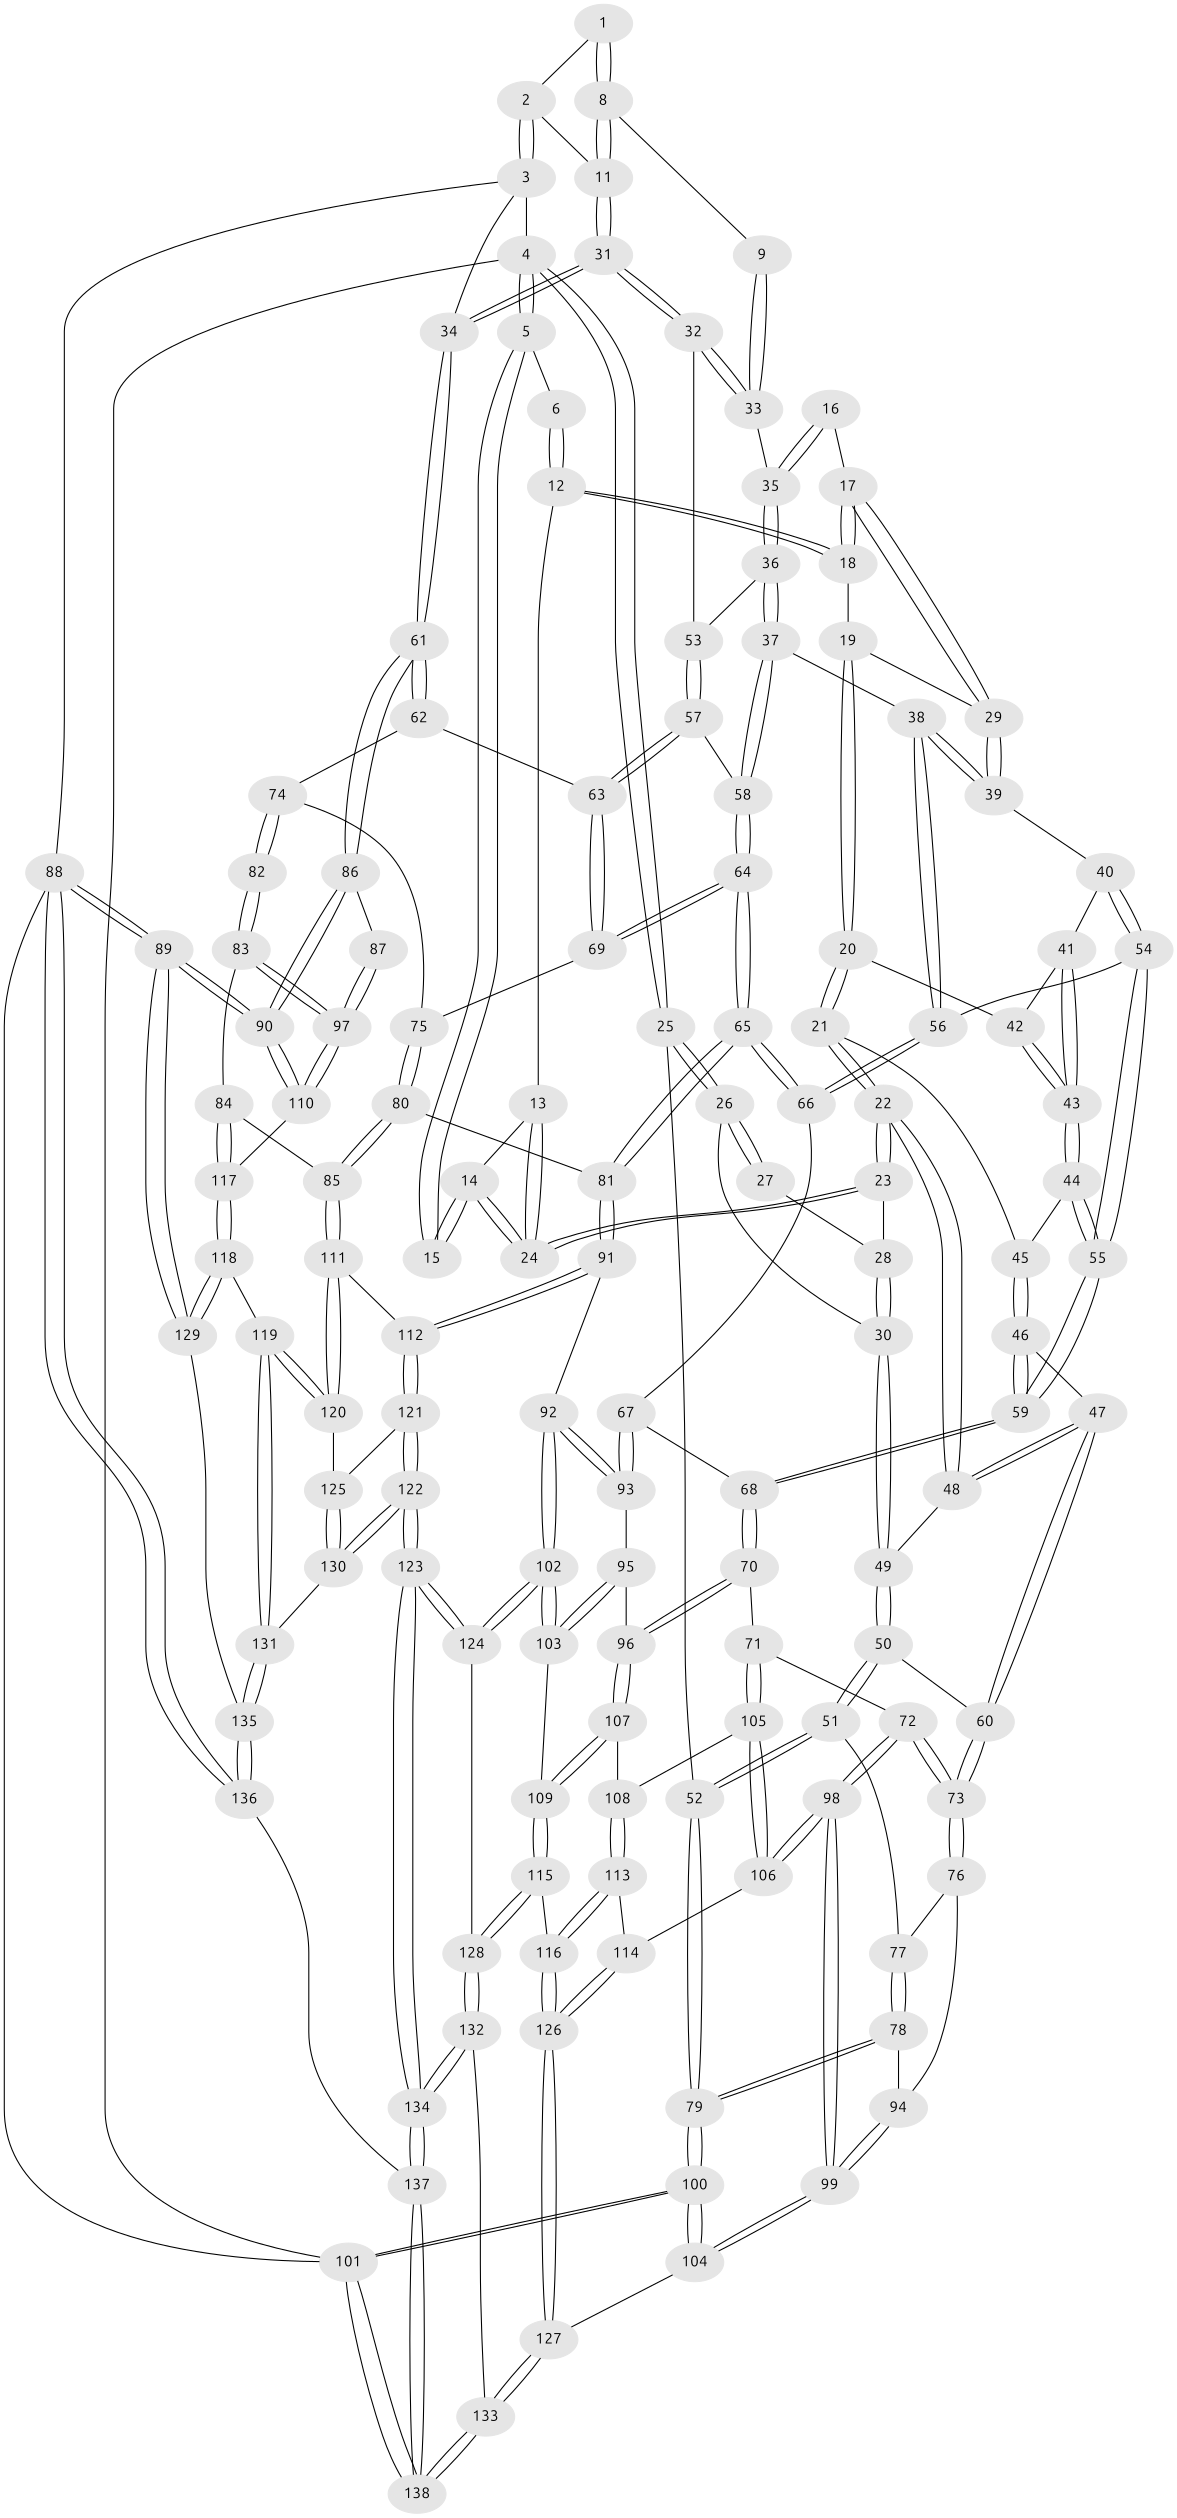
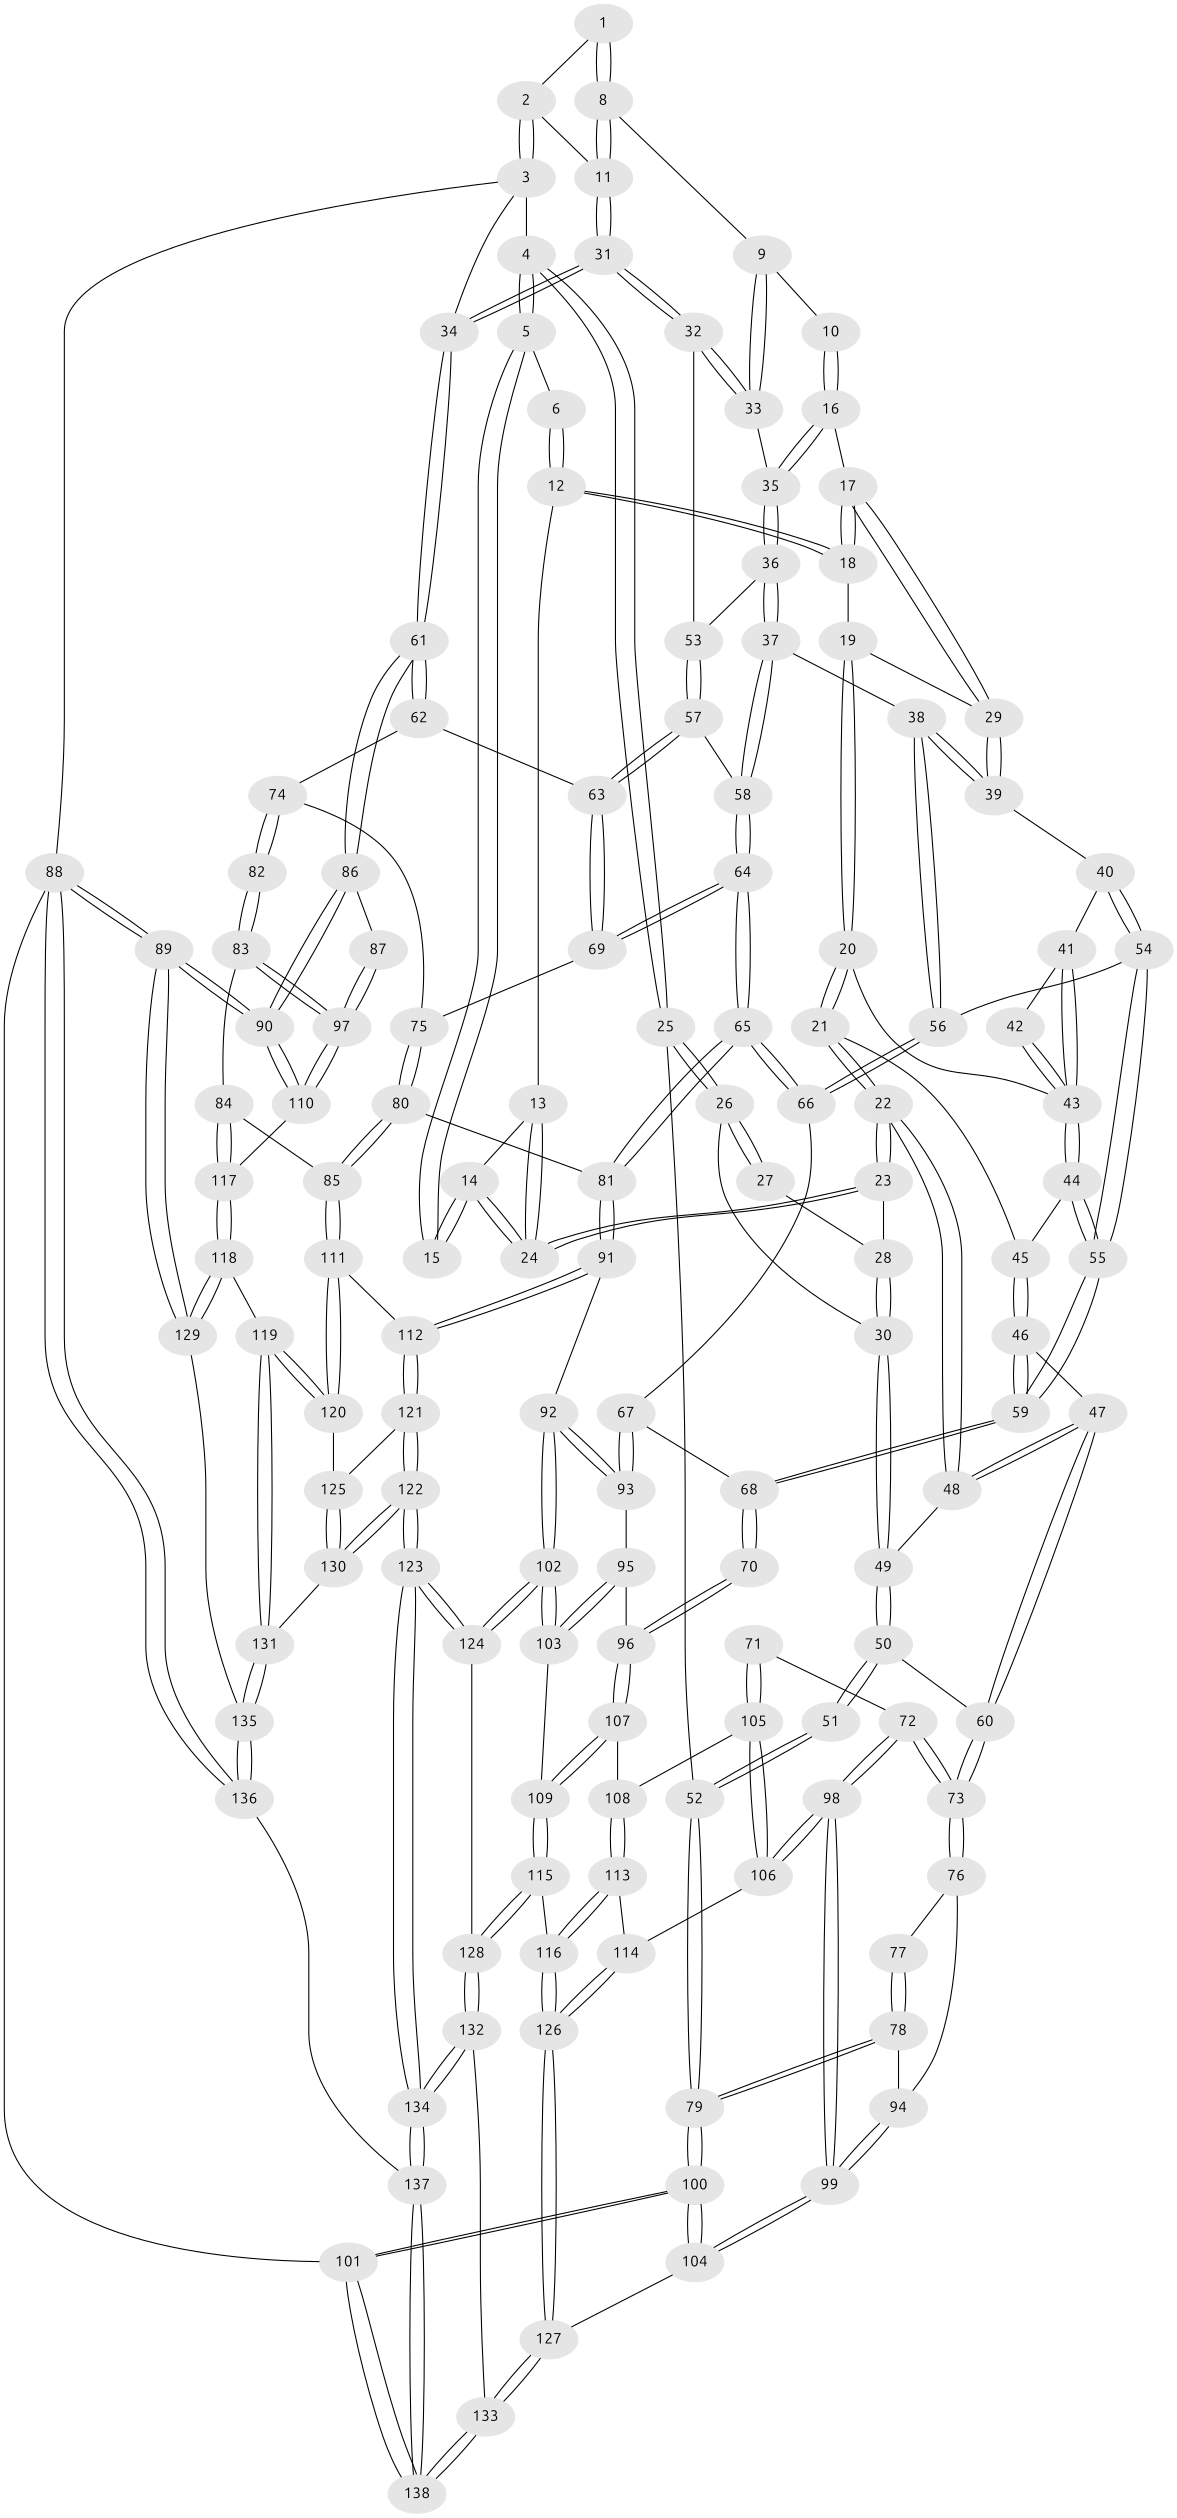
none -> (831, 332)
(923, 984) -> (928, 1064)
(105, 1186) -> none
(752, 1606) -> none
(886, 1832) -> none
